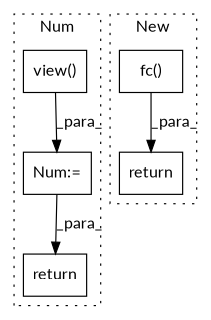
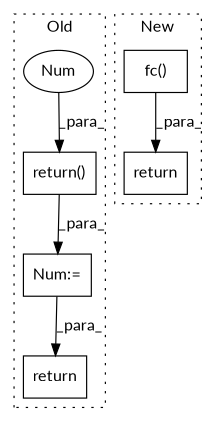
(57, 28) -> (60, 28)
(55, 71) -> (60, 173)
none -> (59, 71)
